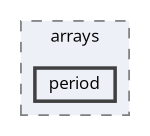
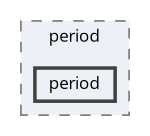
(75, 38) -> (75, 38)
